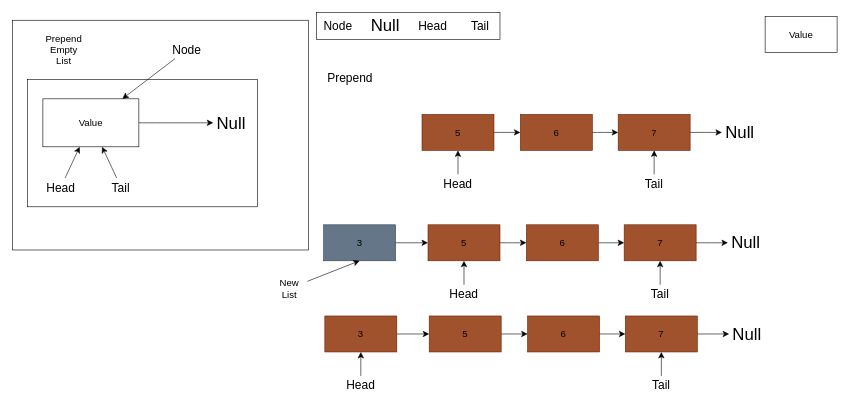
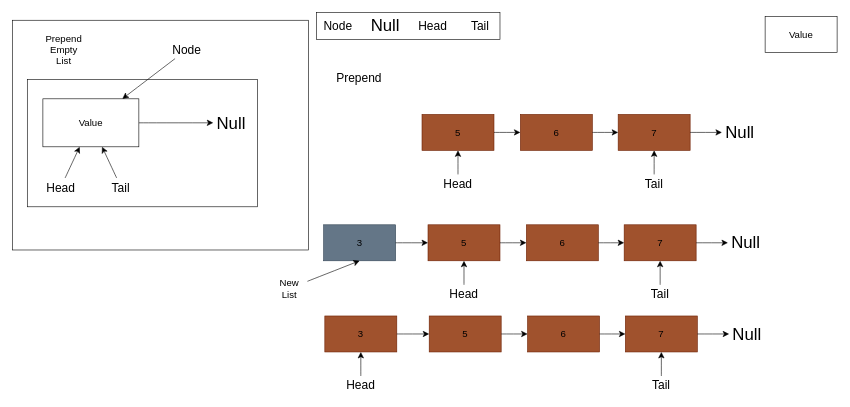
(352, 78) -> (361, 78)
